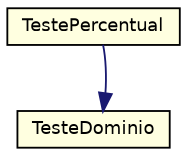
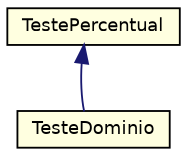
(106, 69) -> (81, 87)
